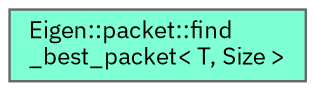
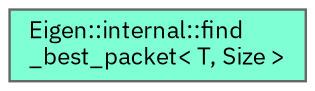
(158, 45) -> (158, 45)
